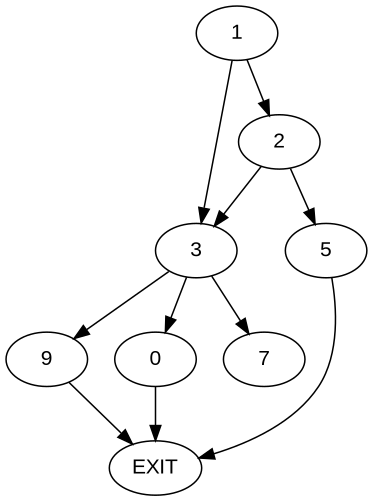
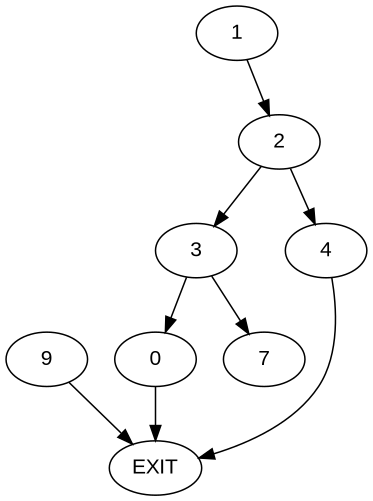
(218, 134) -> none
(326, 251) -> (326, 251)
(128, 300) -> none
